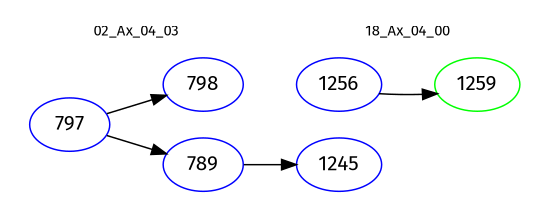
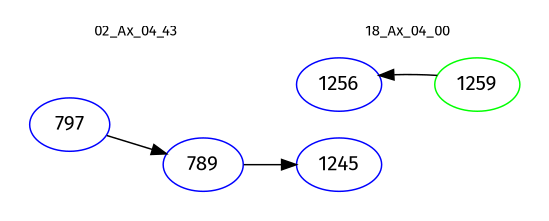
(136, 32) -> (136, 32)
(203, 85) -> none
(401, 95) -> (416, 75)
